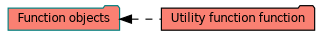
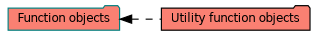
(238, 19) -> (236, 19)
